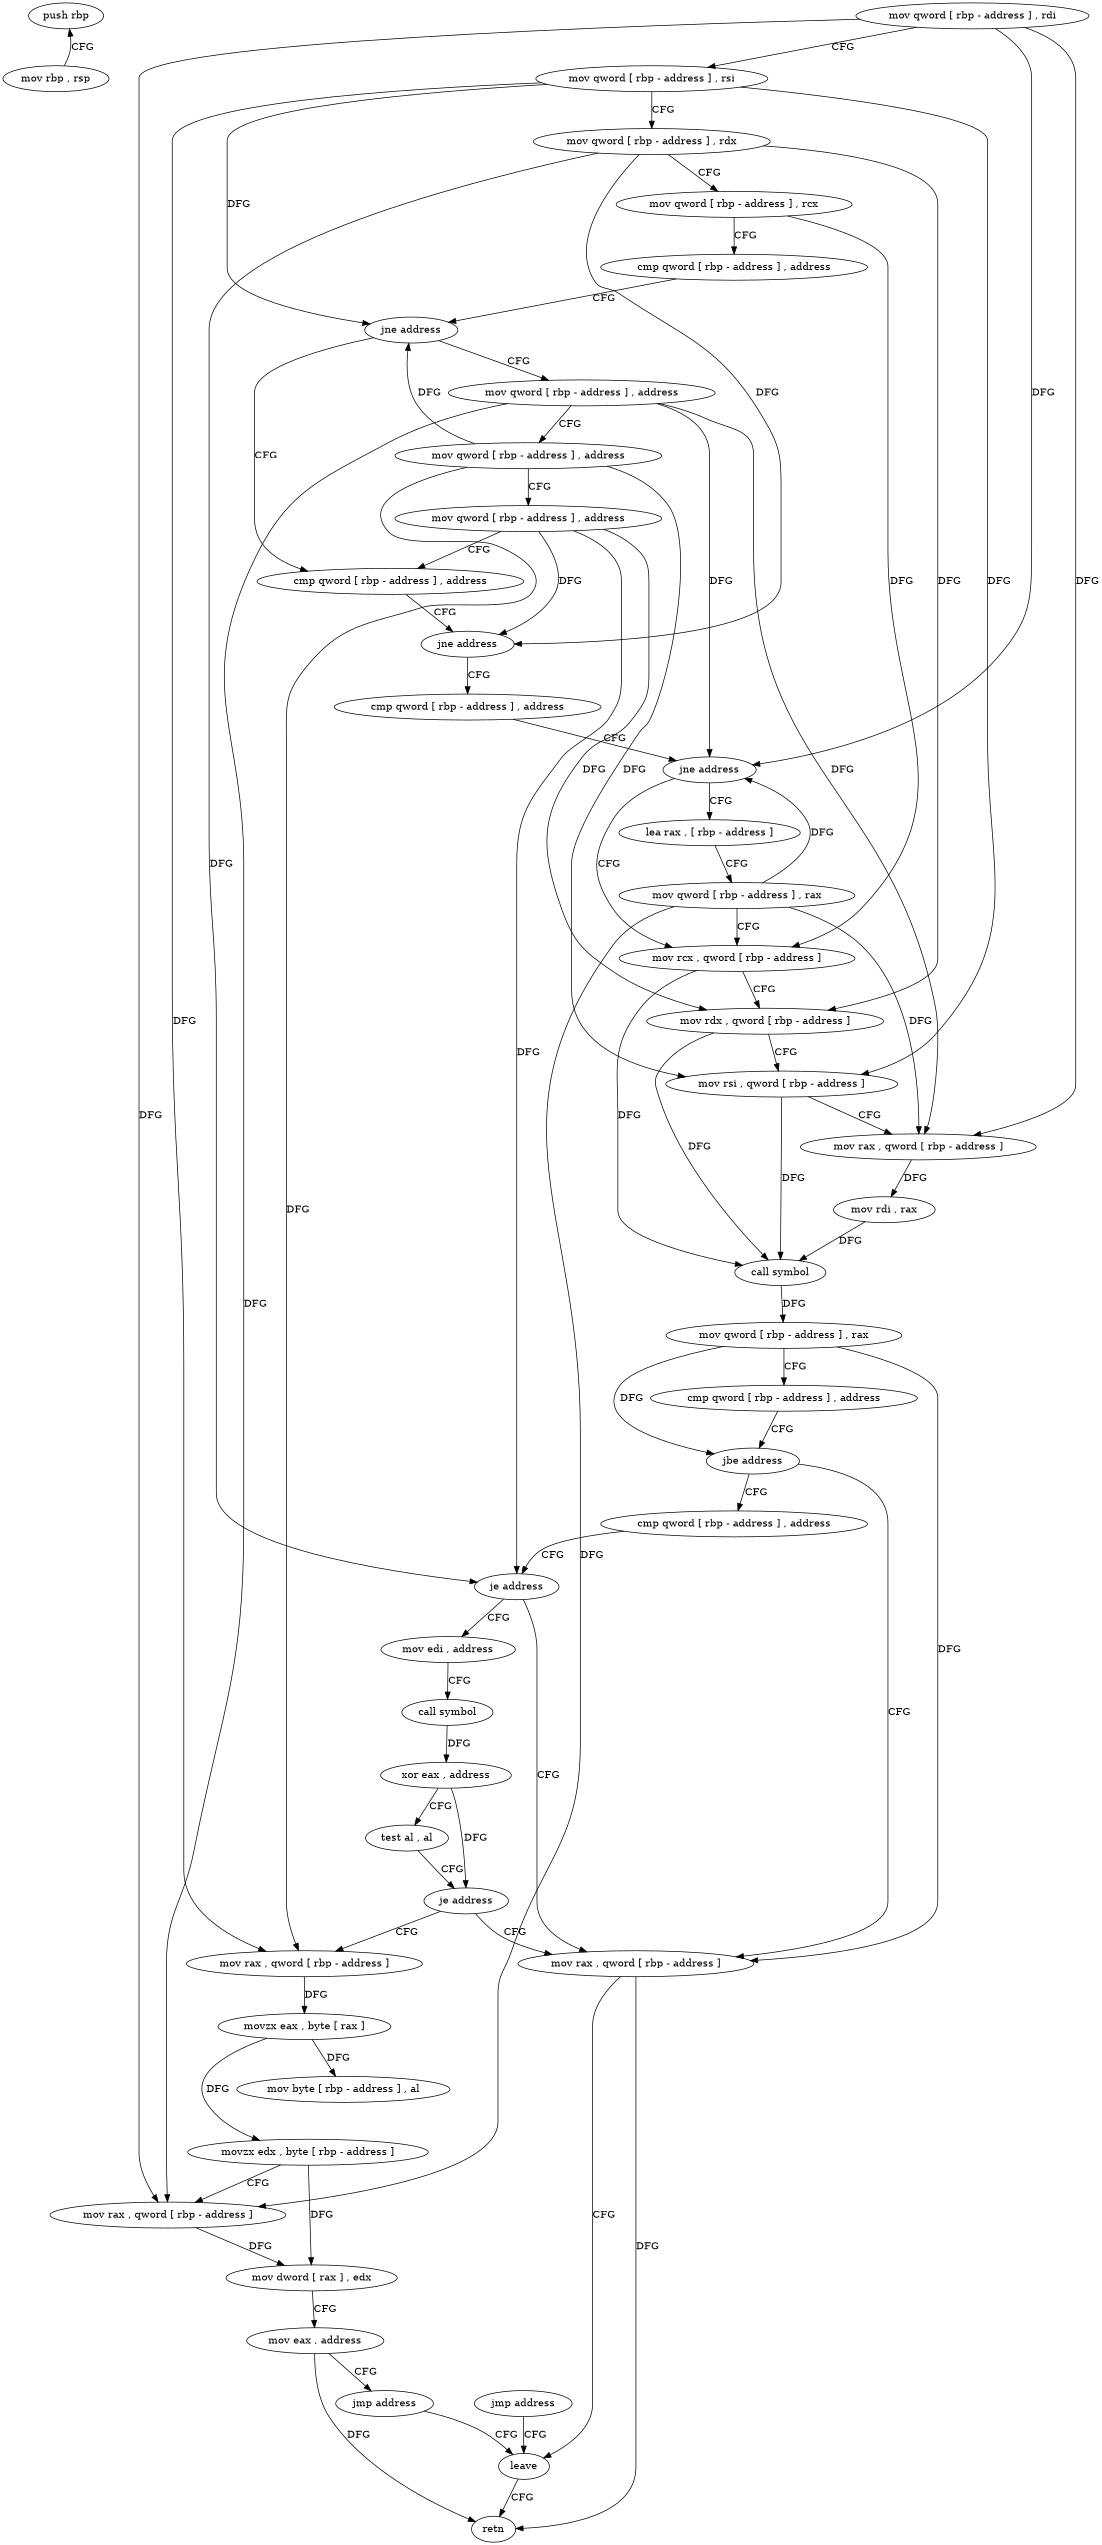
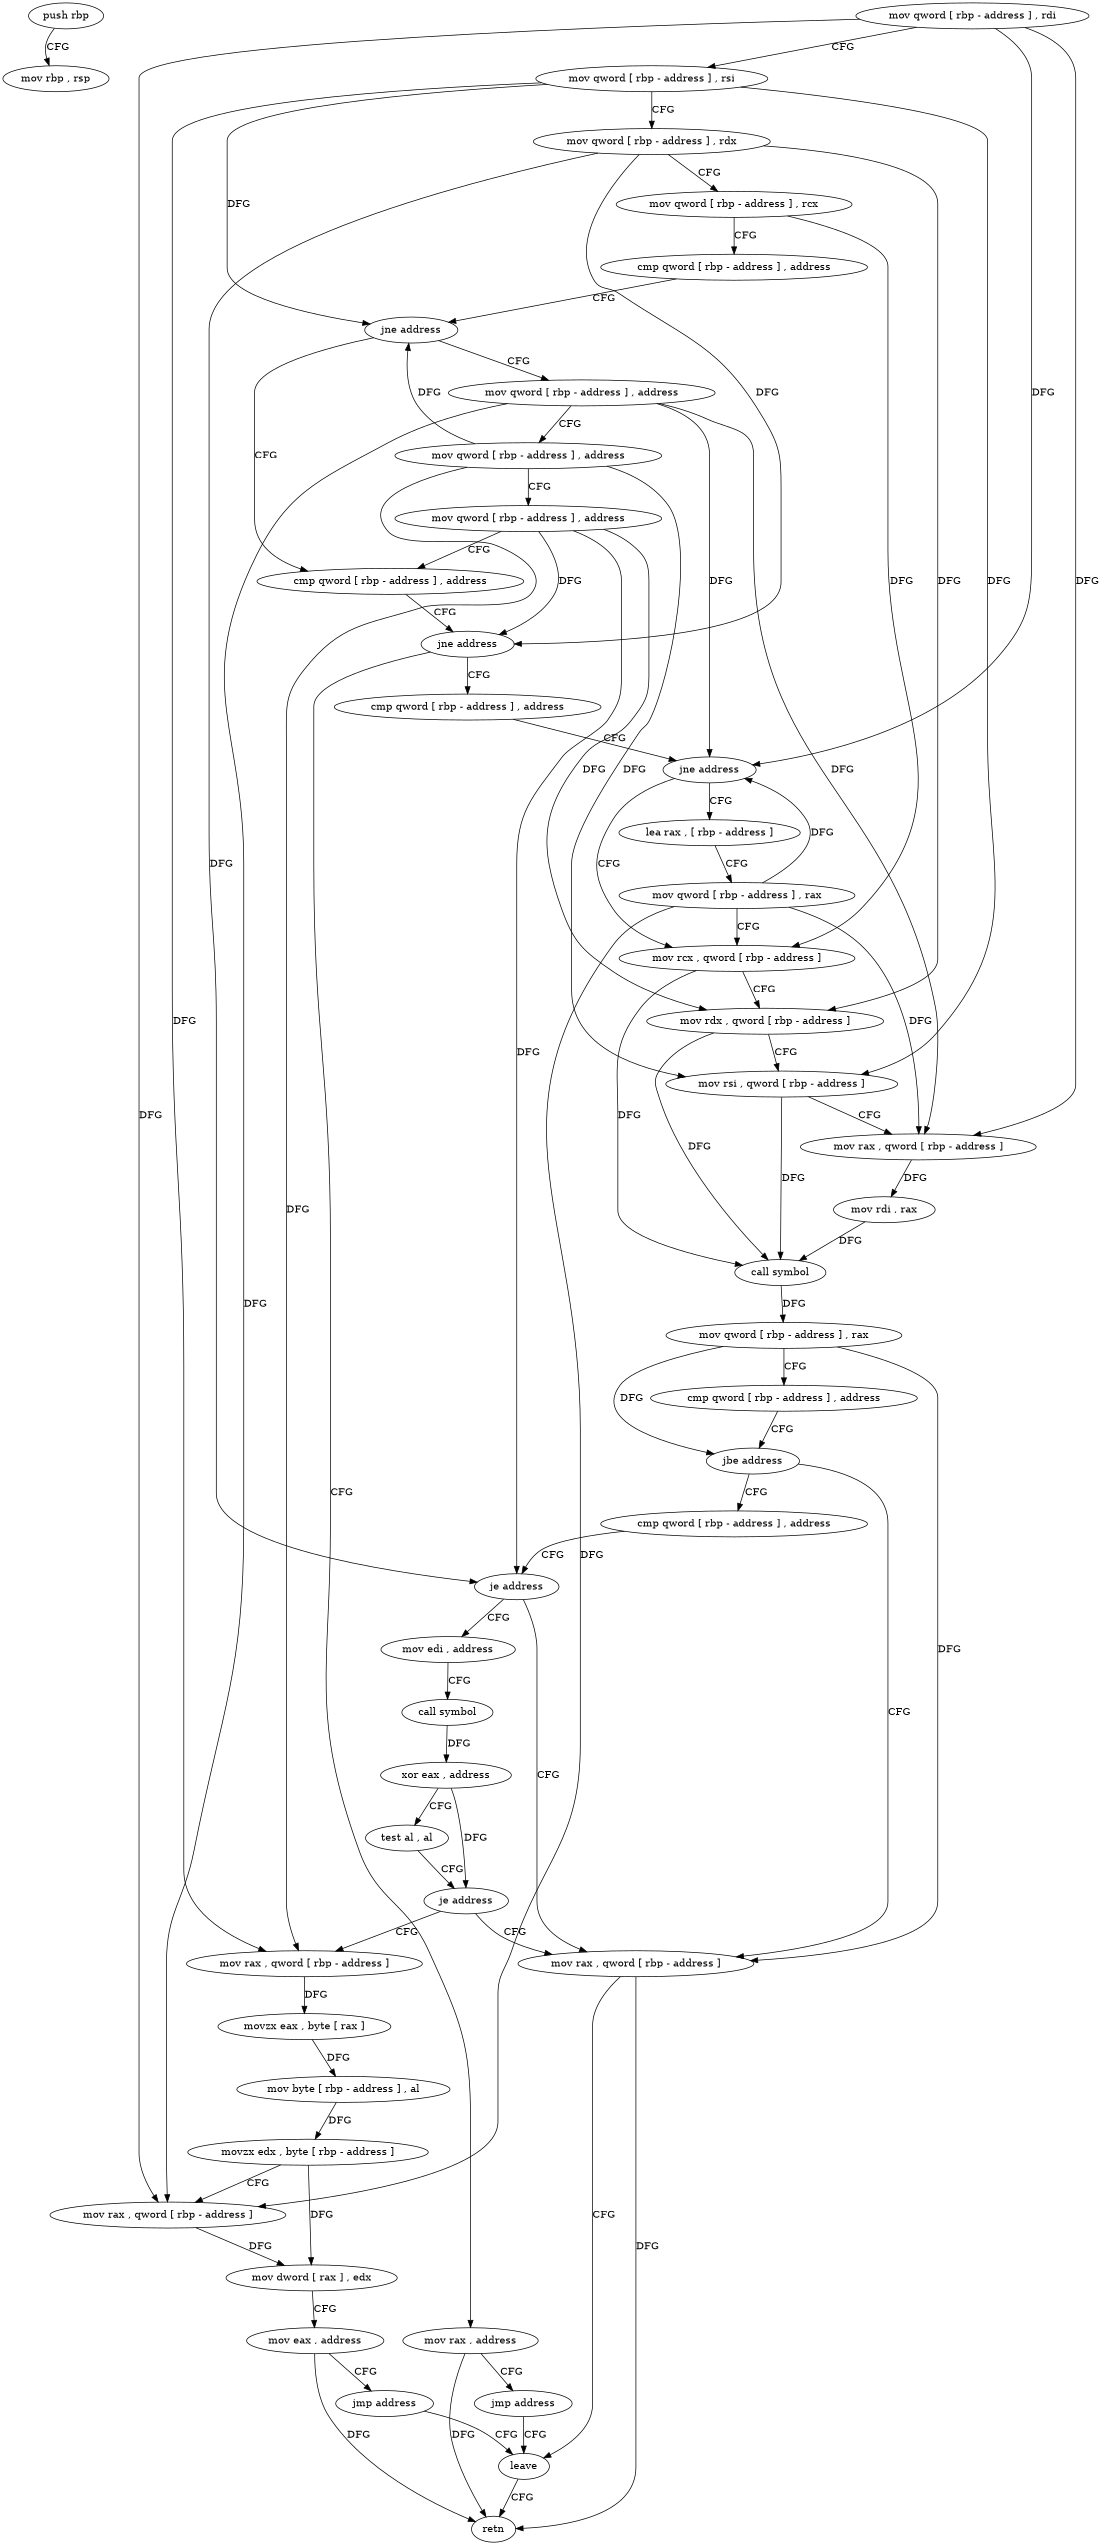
(70, 52) -> (46, 43)
(203, 2082) -> (328, 2118)
none -> (471, 2341)
